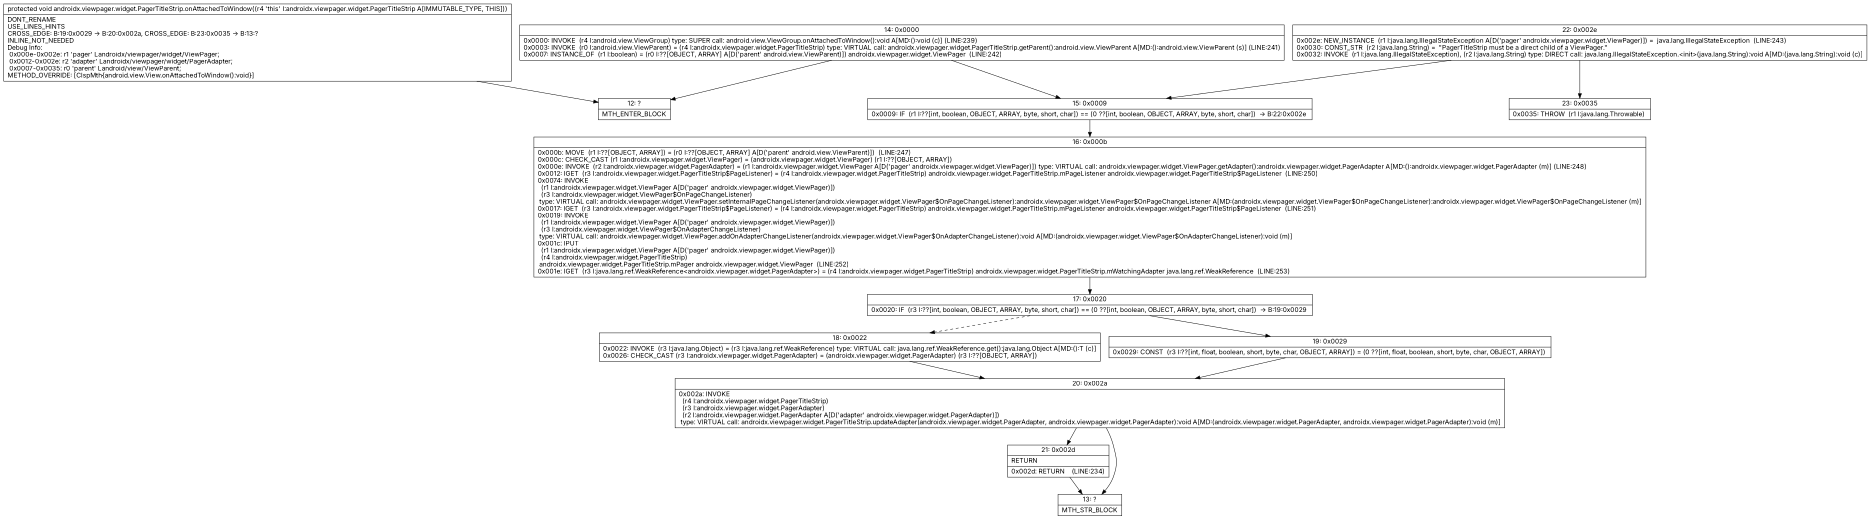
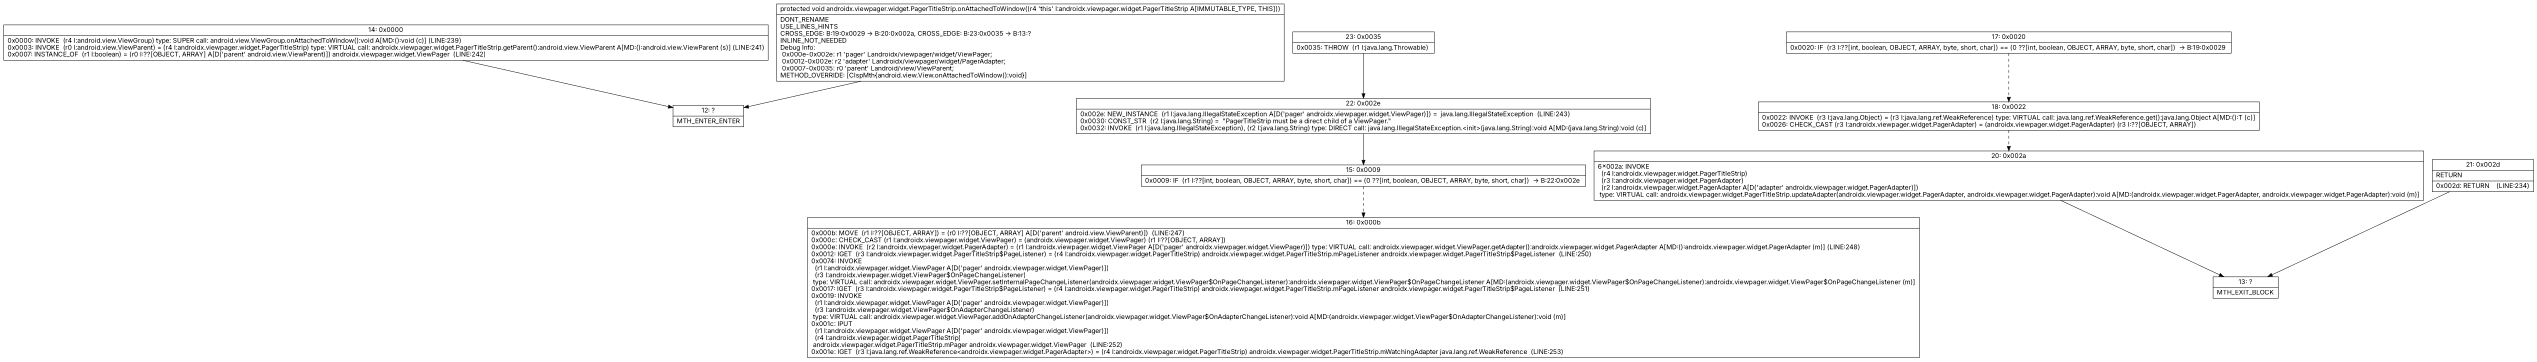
(1580, 77) -> (1363, 73)
(1004, 79) -> none
(634, 114) -> (708, 121)
(1090, 126) -> (1363, 200)
(1090, 283) -> none
(1330, 347) -> none
(945, 369) -> (2009, 138)
(706, 394) -> (1625, 167)
(1073, 434) -> none
(1090, 510) -> (2246, 293)
